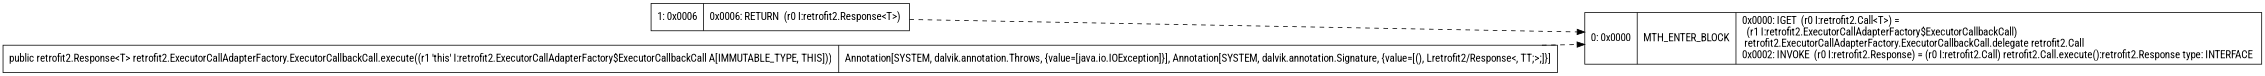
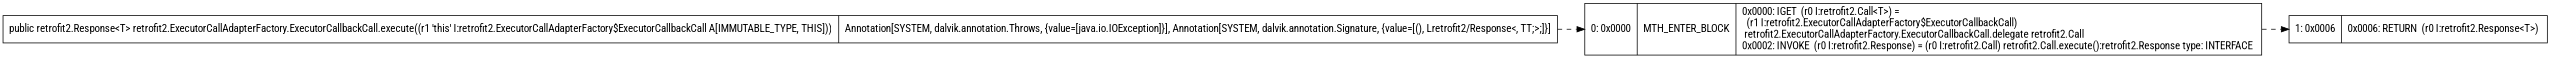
(1243, 26) -> (2272, 29)
